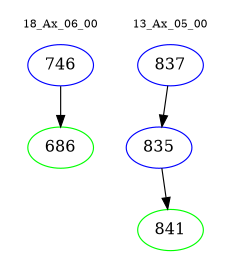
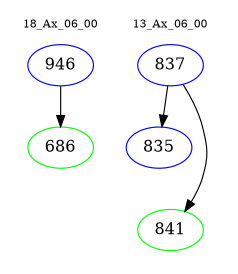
(171, 25) -> (171, 25)
(61, 65) -> (61, 65)
(164, 183) -> (206, 142)
